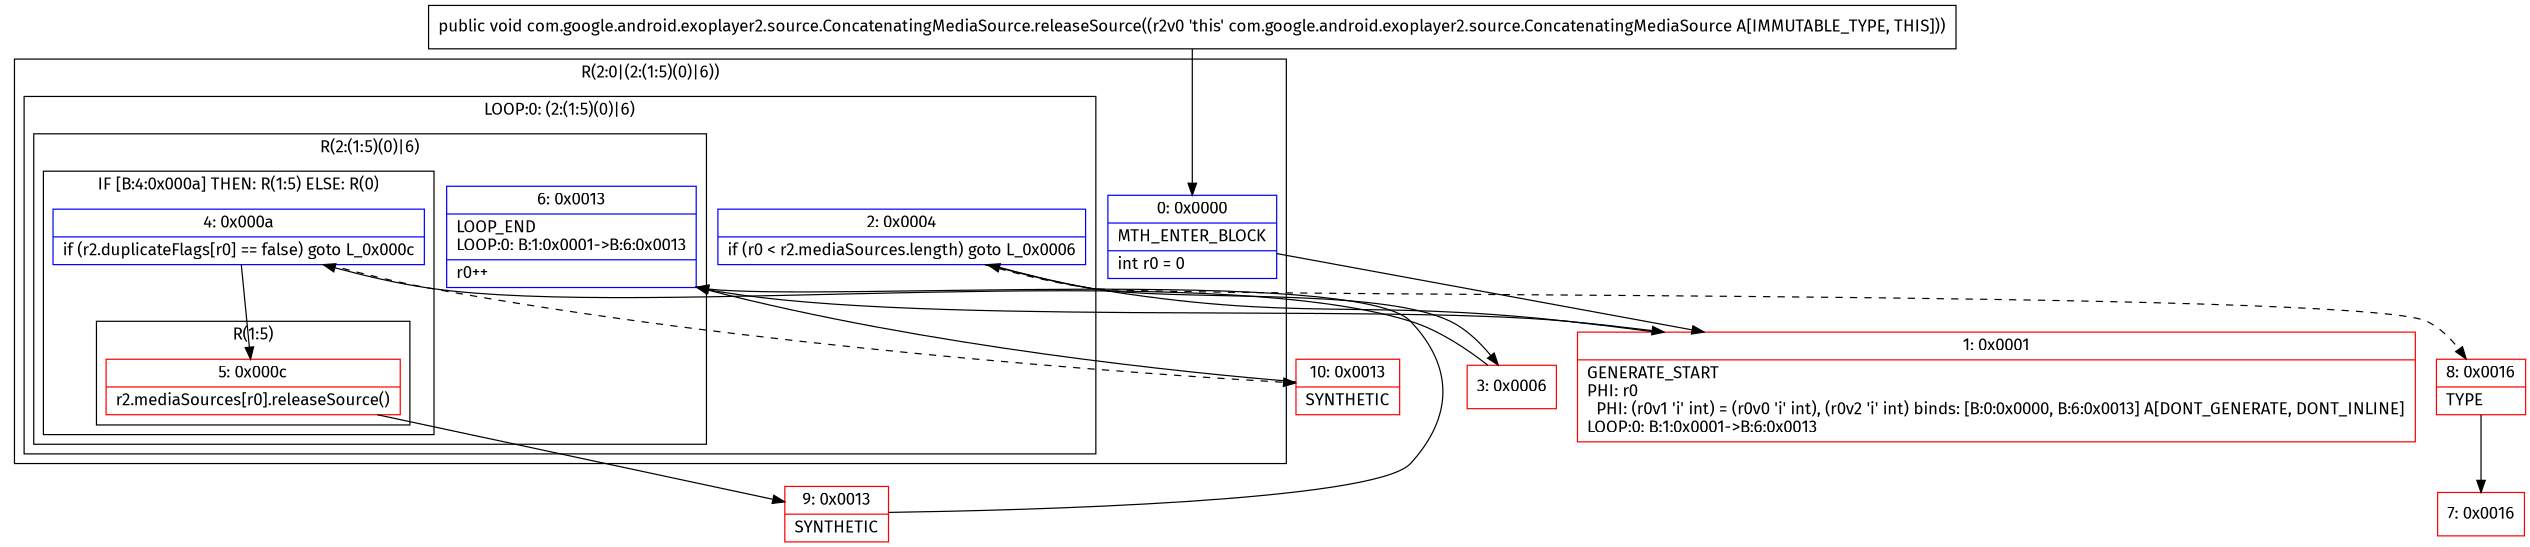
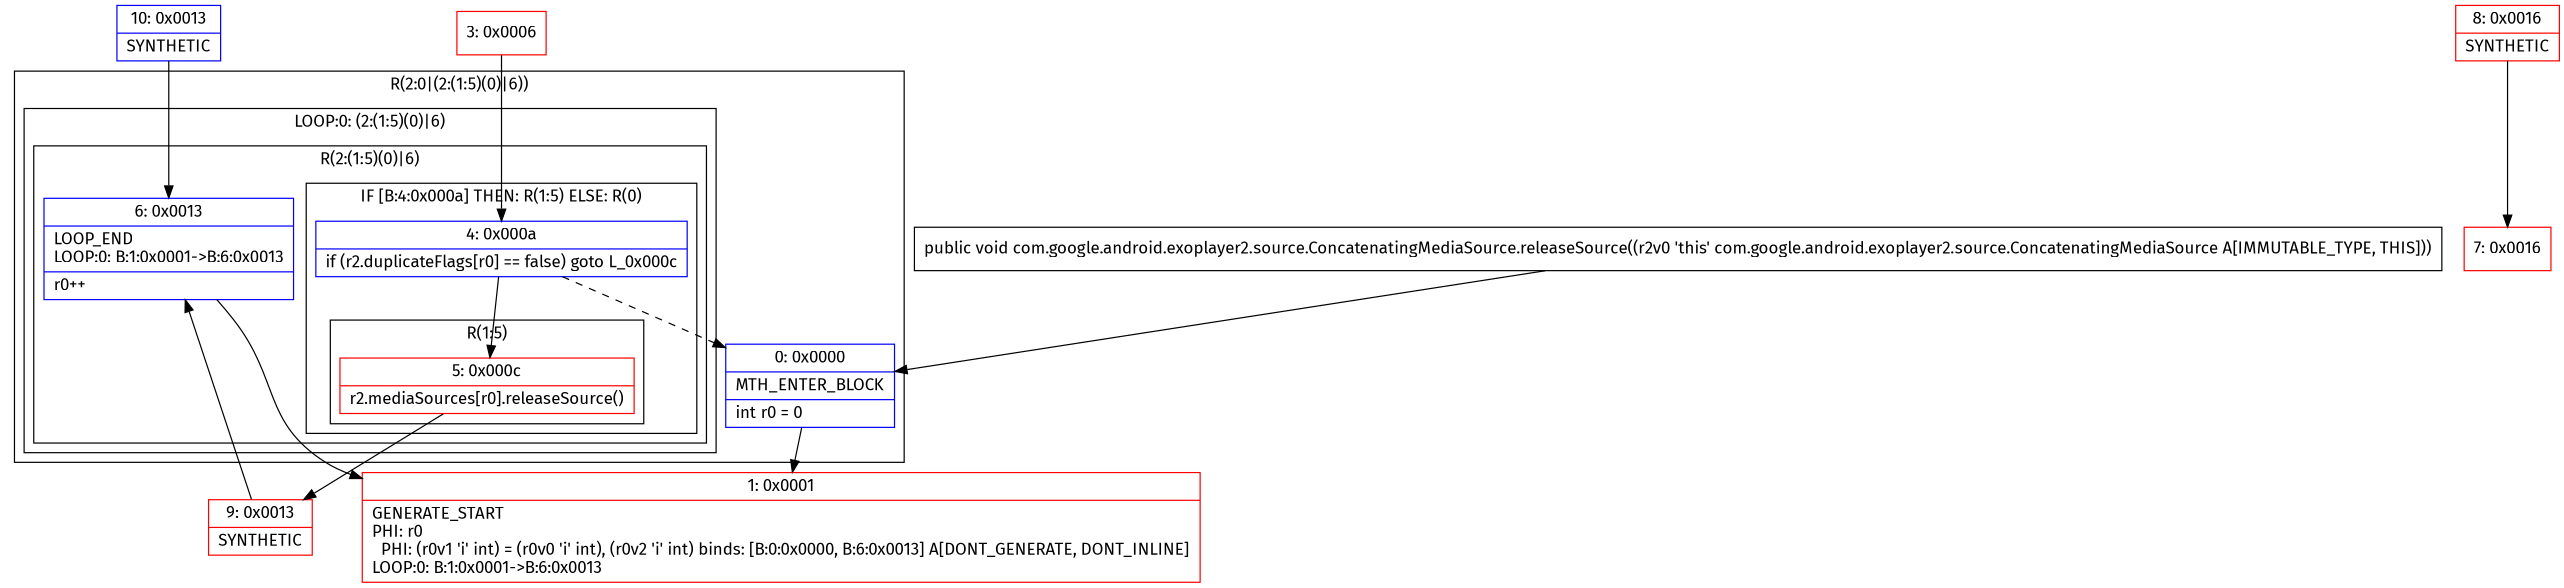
(902, 237) -> none
(804, 342) -> (638, 310)
(1348, 387) -> (169, 33)
(2465, 400) -> (2508, 46)
